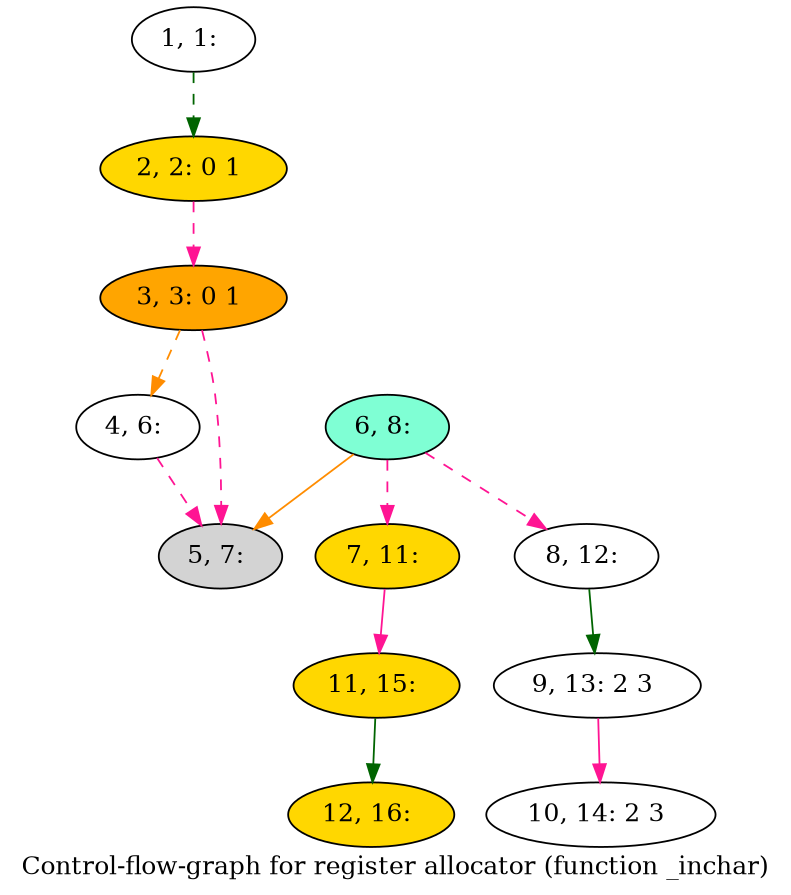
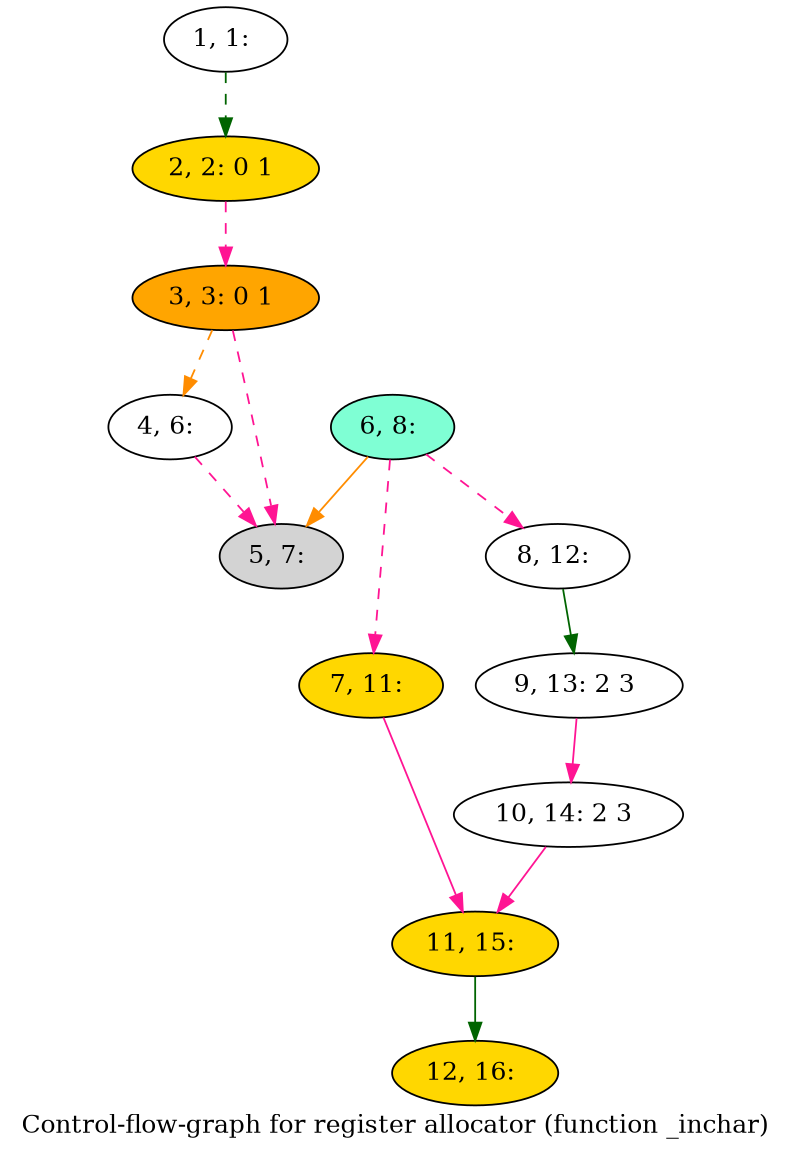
none -> (527, 872)
